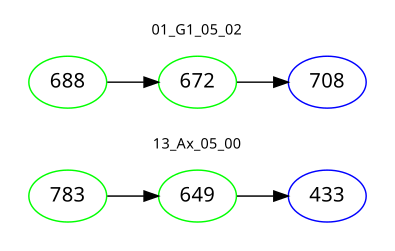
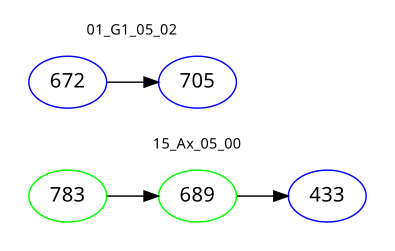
(68, 82) -> none
(198, 82) -> (68, 82)
(327, 82) -> (198, 82)
(198, 145) -> (198, 145)
(198, 196) -> (198, 196)
